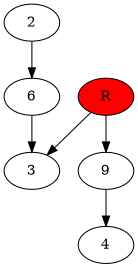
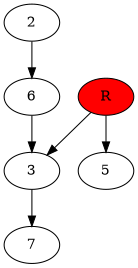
(106, 171) -> (106, 171)
none -> (32, 245)
(106, 245) -> none
